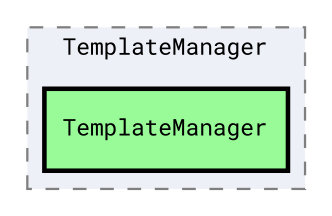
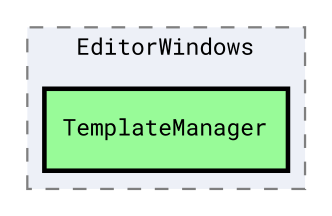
(166, 49) -> (166, 49)
